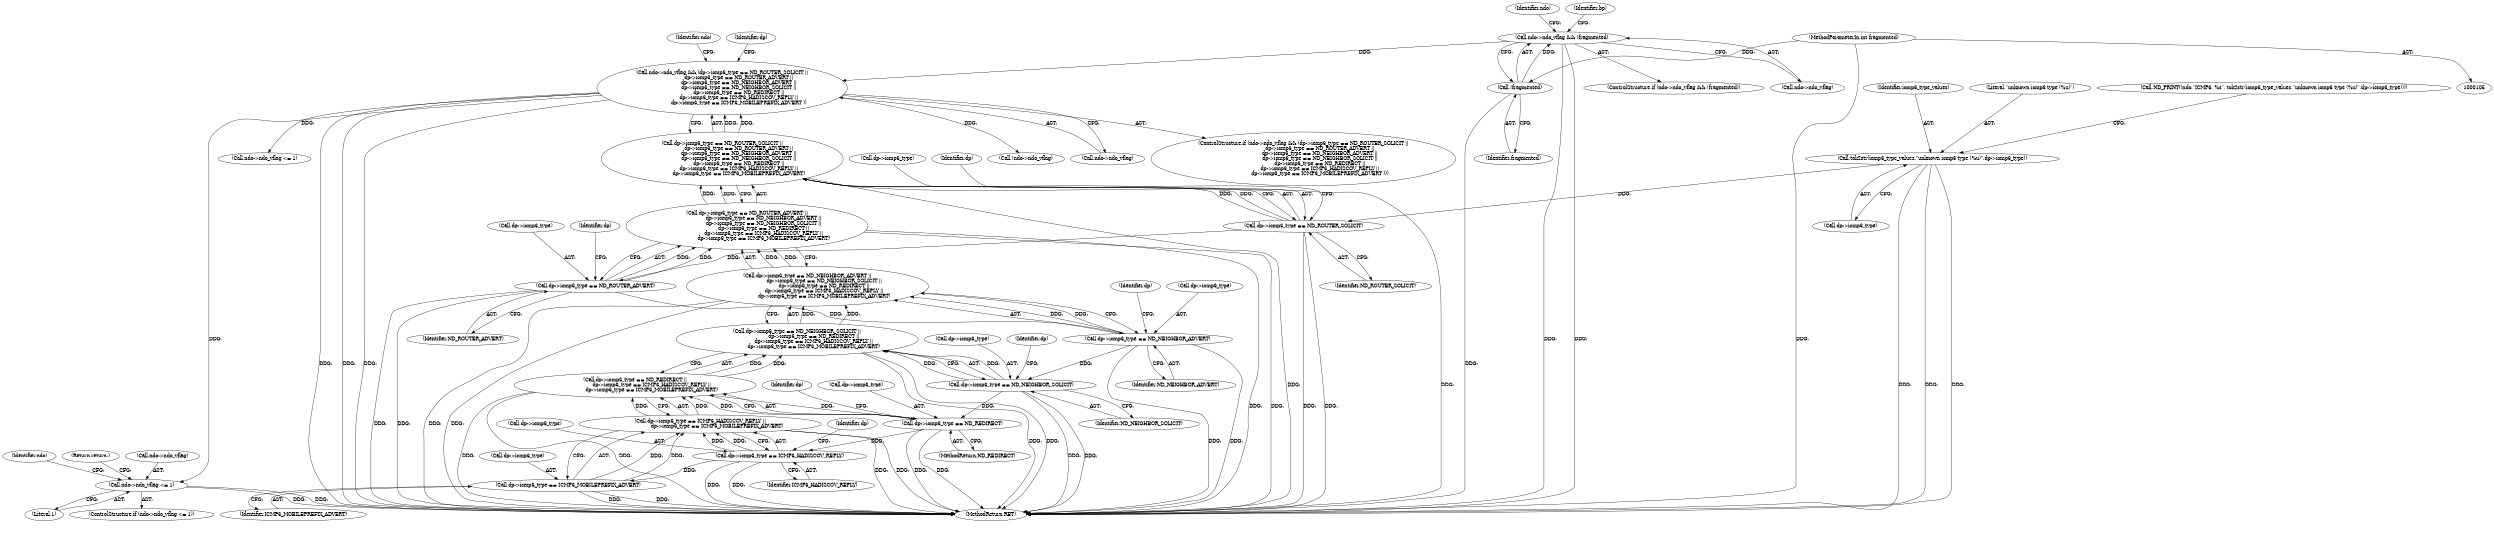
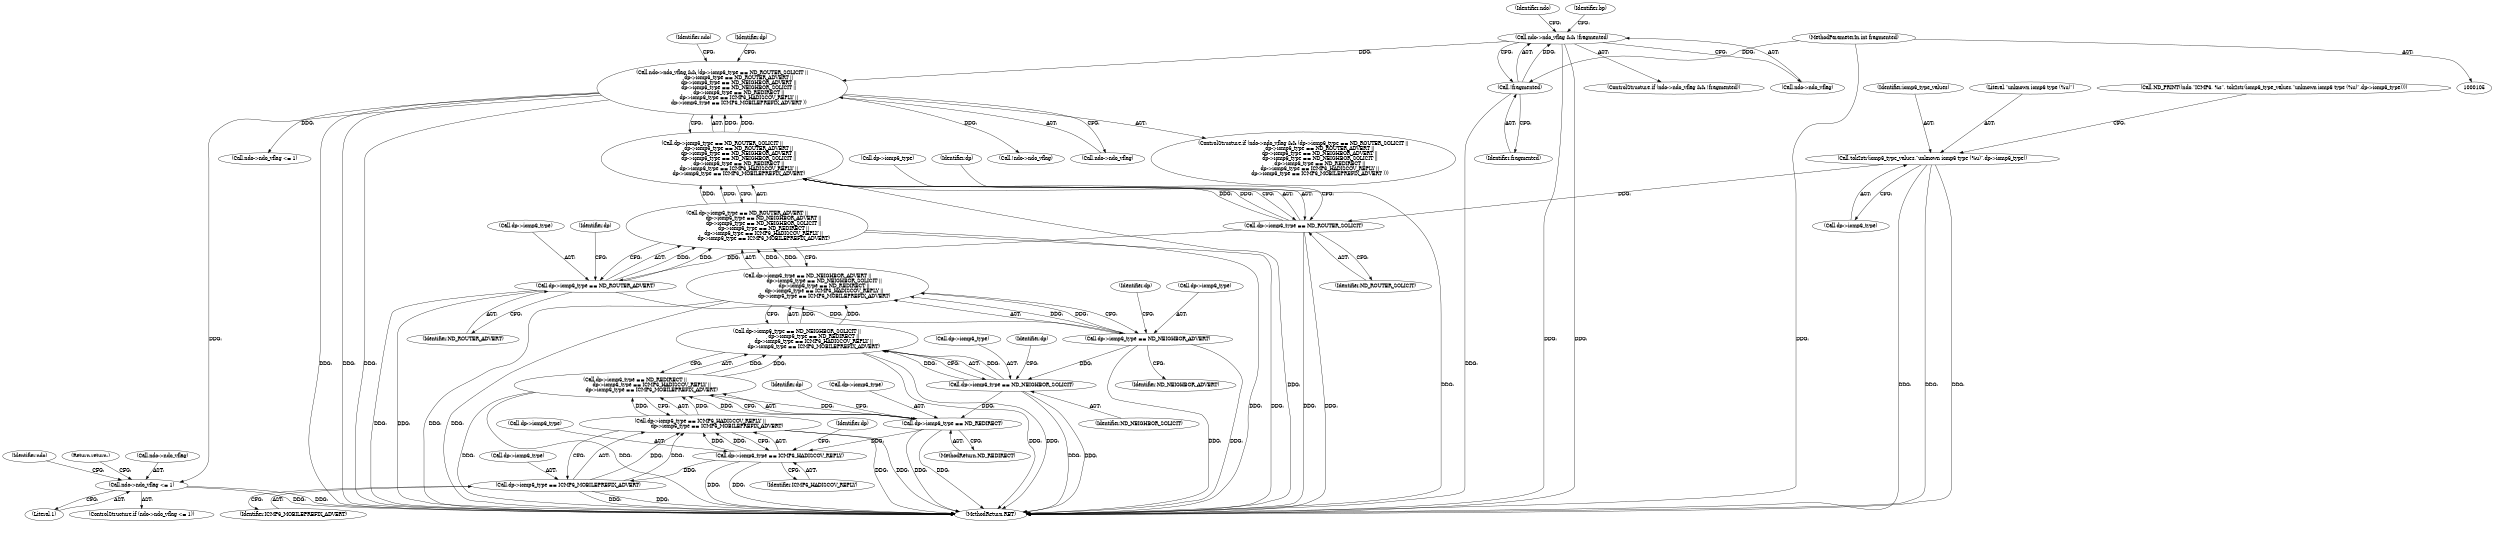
(1167, 362) -> none
(1099, 398) -> none
